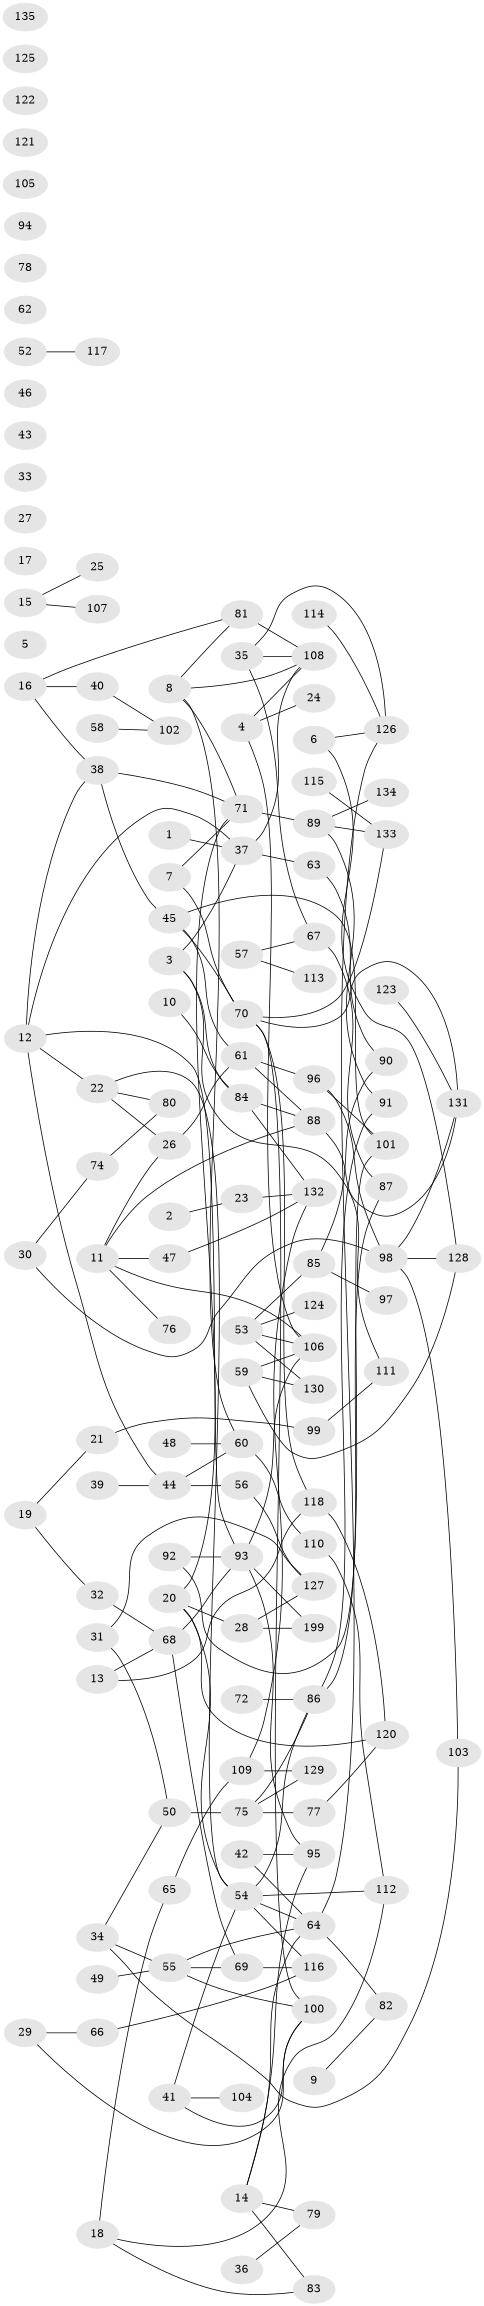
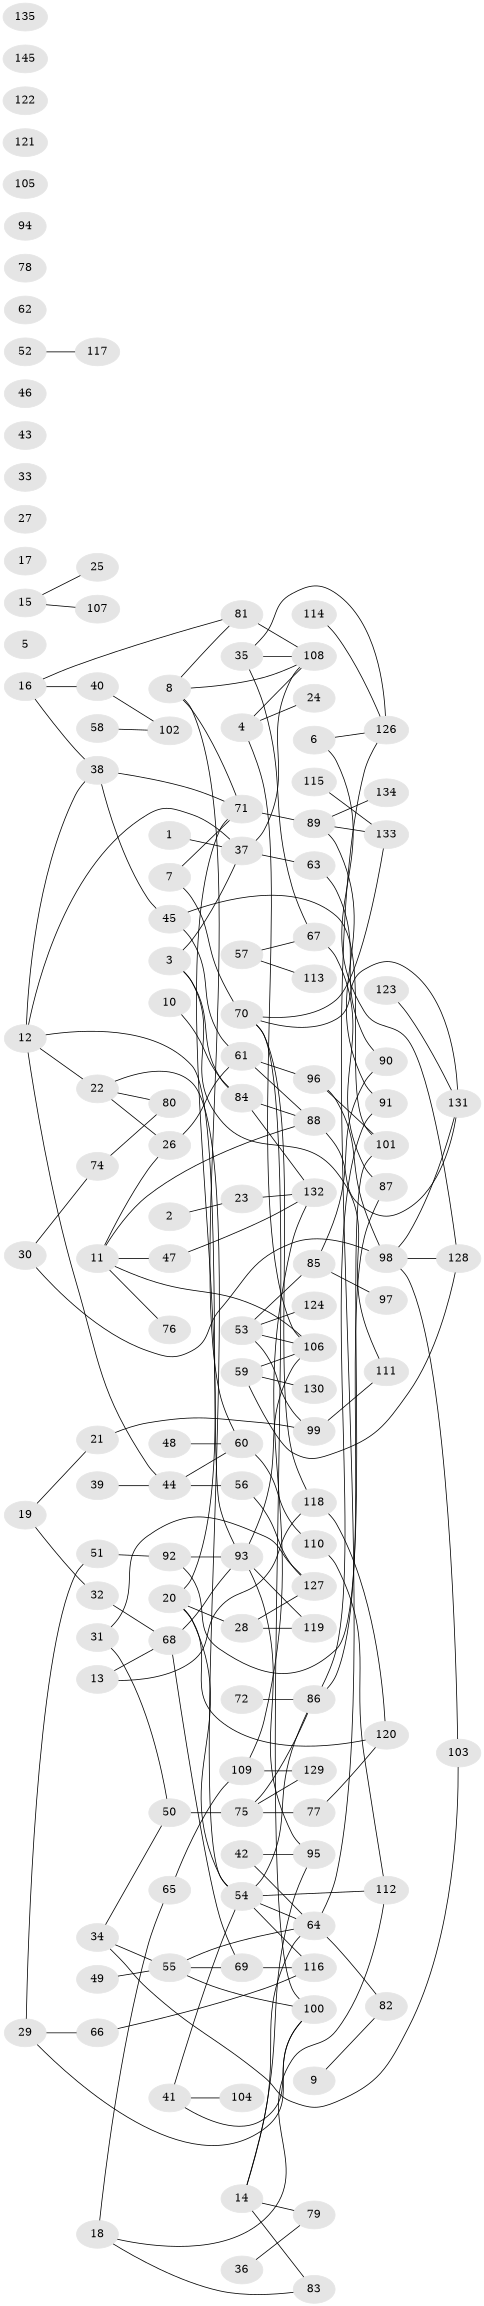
(25, 59) -> (25, 59)
(210, 964) -> none
(270, 1354) -> (278, 1381)
none -> (97, 1554)
(314, 1628) -> (314, 1628)
